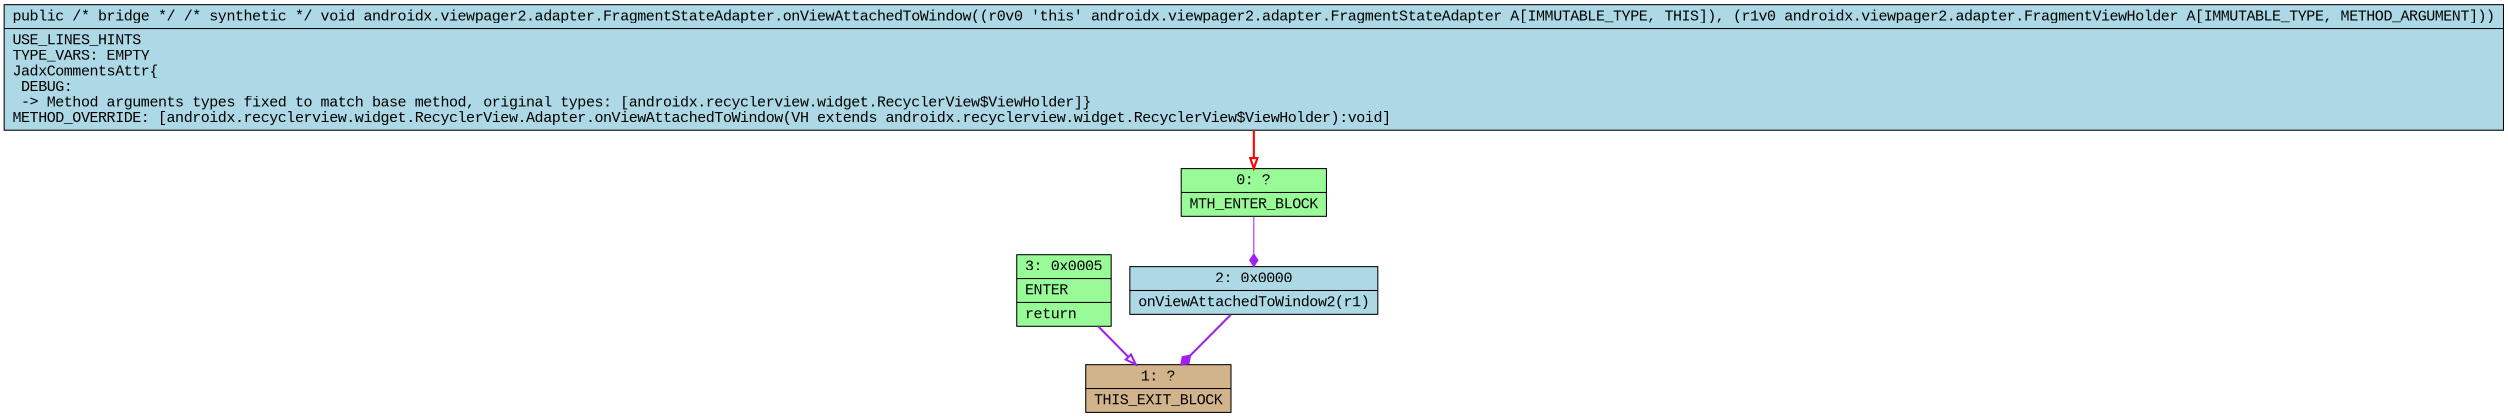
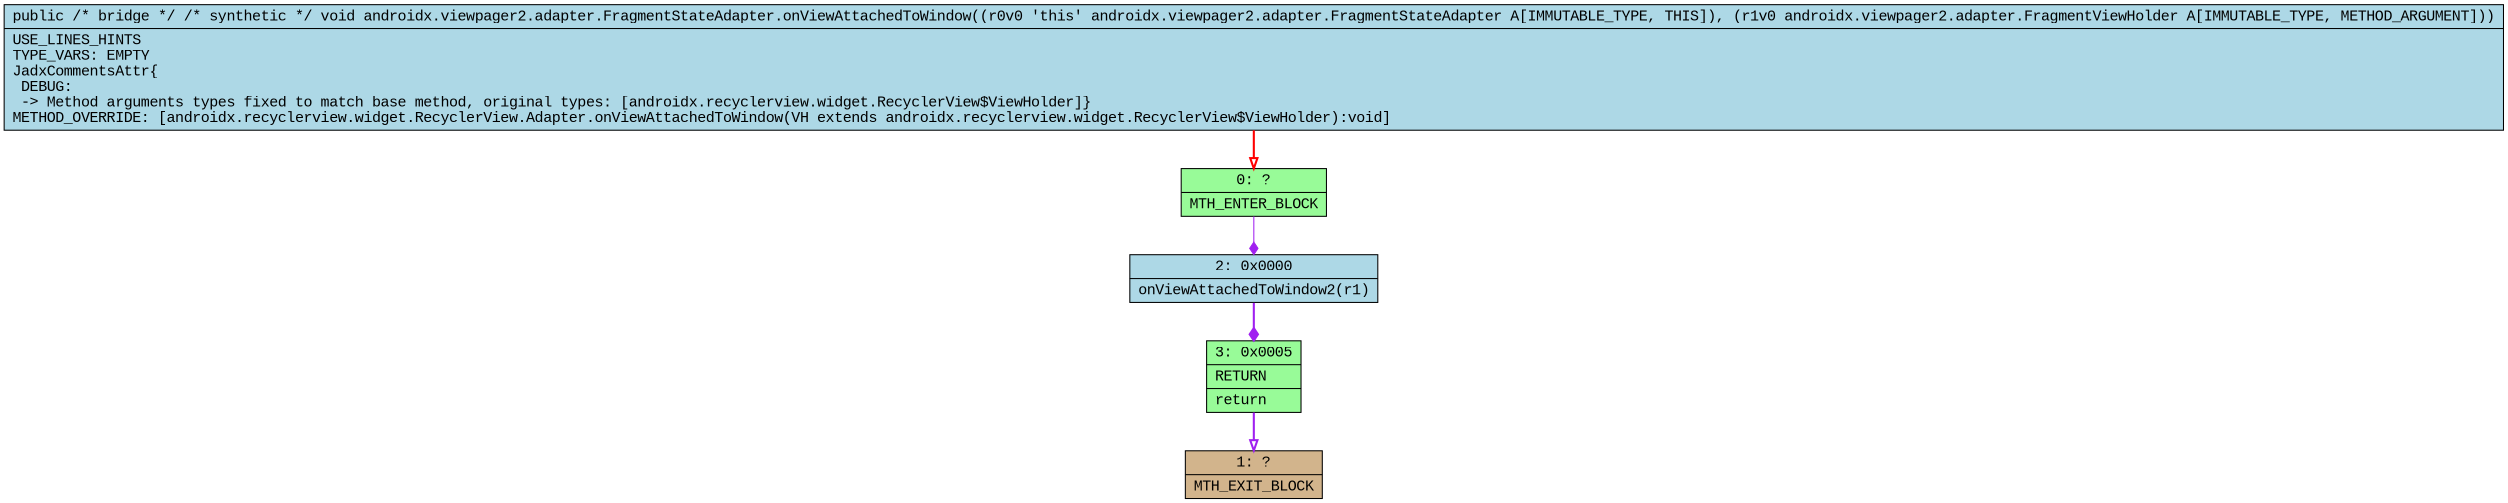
(1047, 290) -> (1241, 376)
(1210, 335) -> (1254, 315)
(1158, 400) -> (1254, 486)
